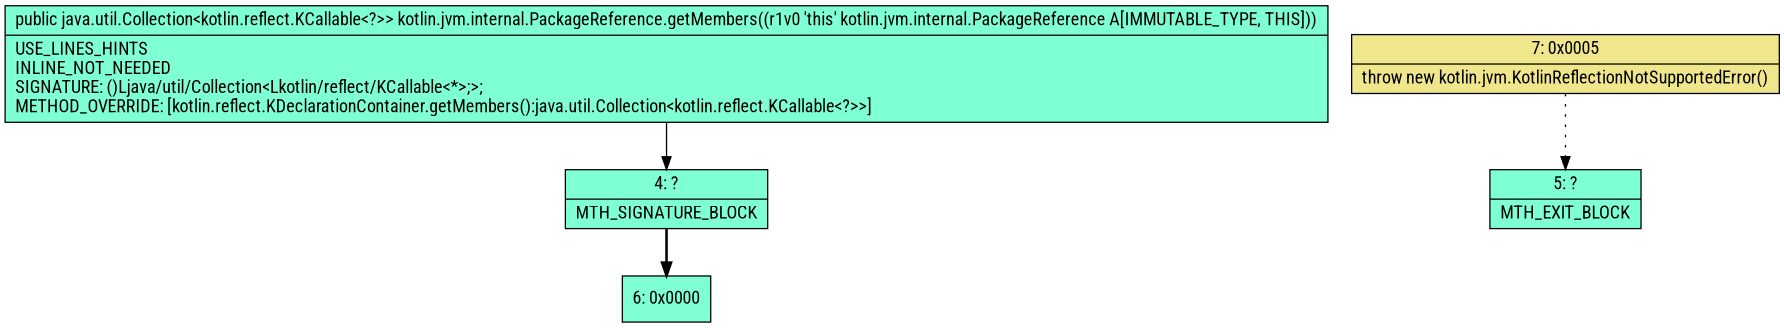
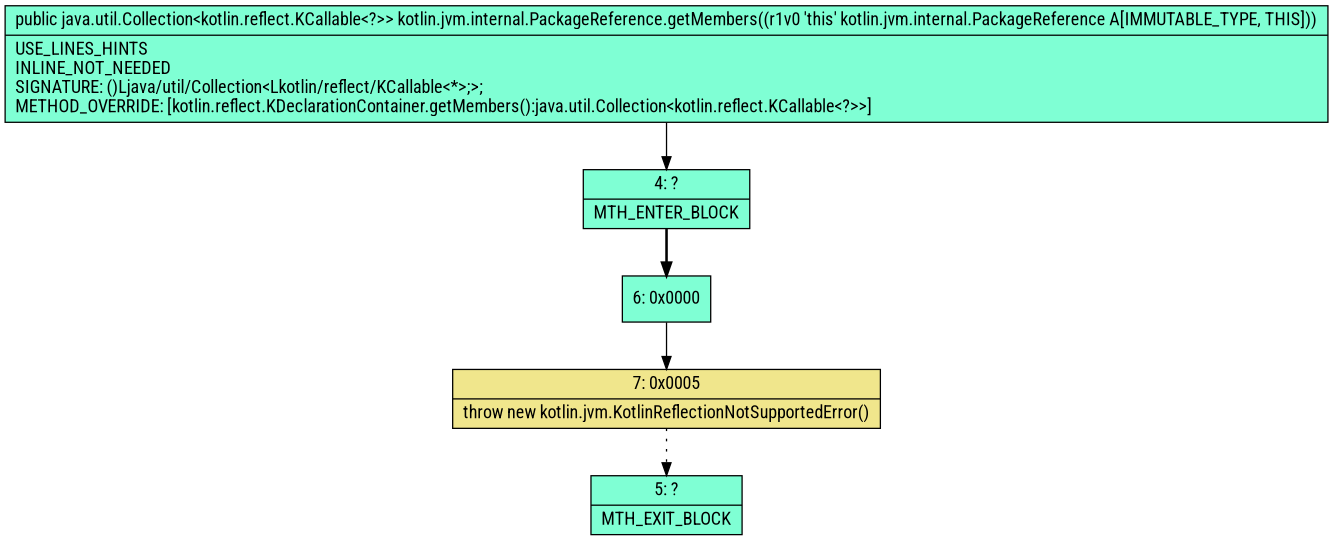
(667, 213) -> (667, 213)
none -> (667, 339)
